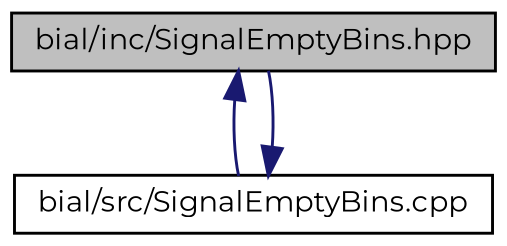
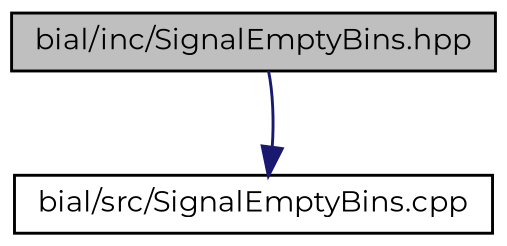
(234, 138) -> none
